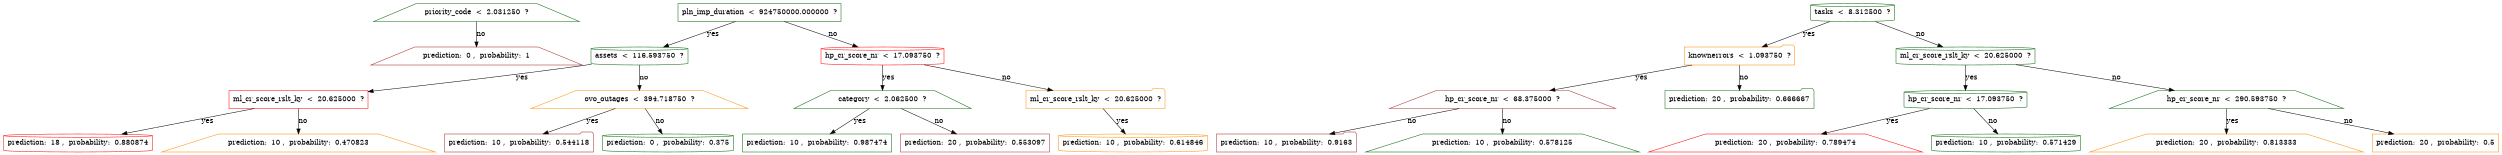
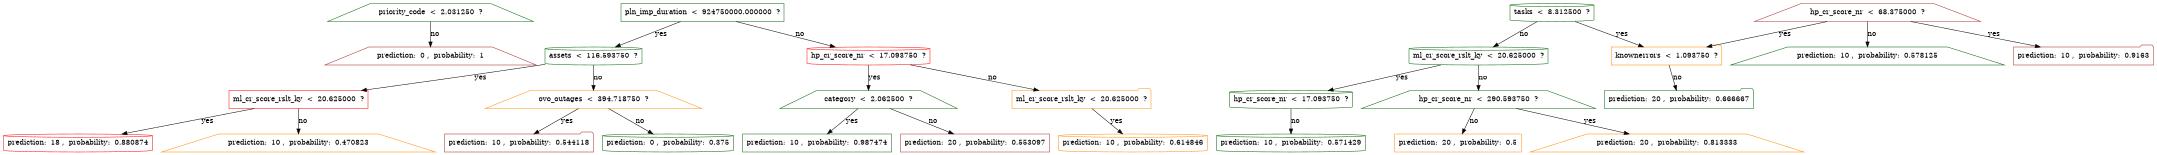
(1623, 77) -> (1769, 34)
(1412, 121) -> (1994, 34)
(1786, 143) -> none
